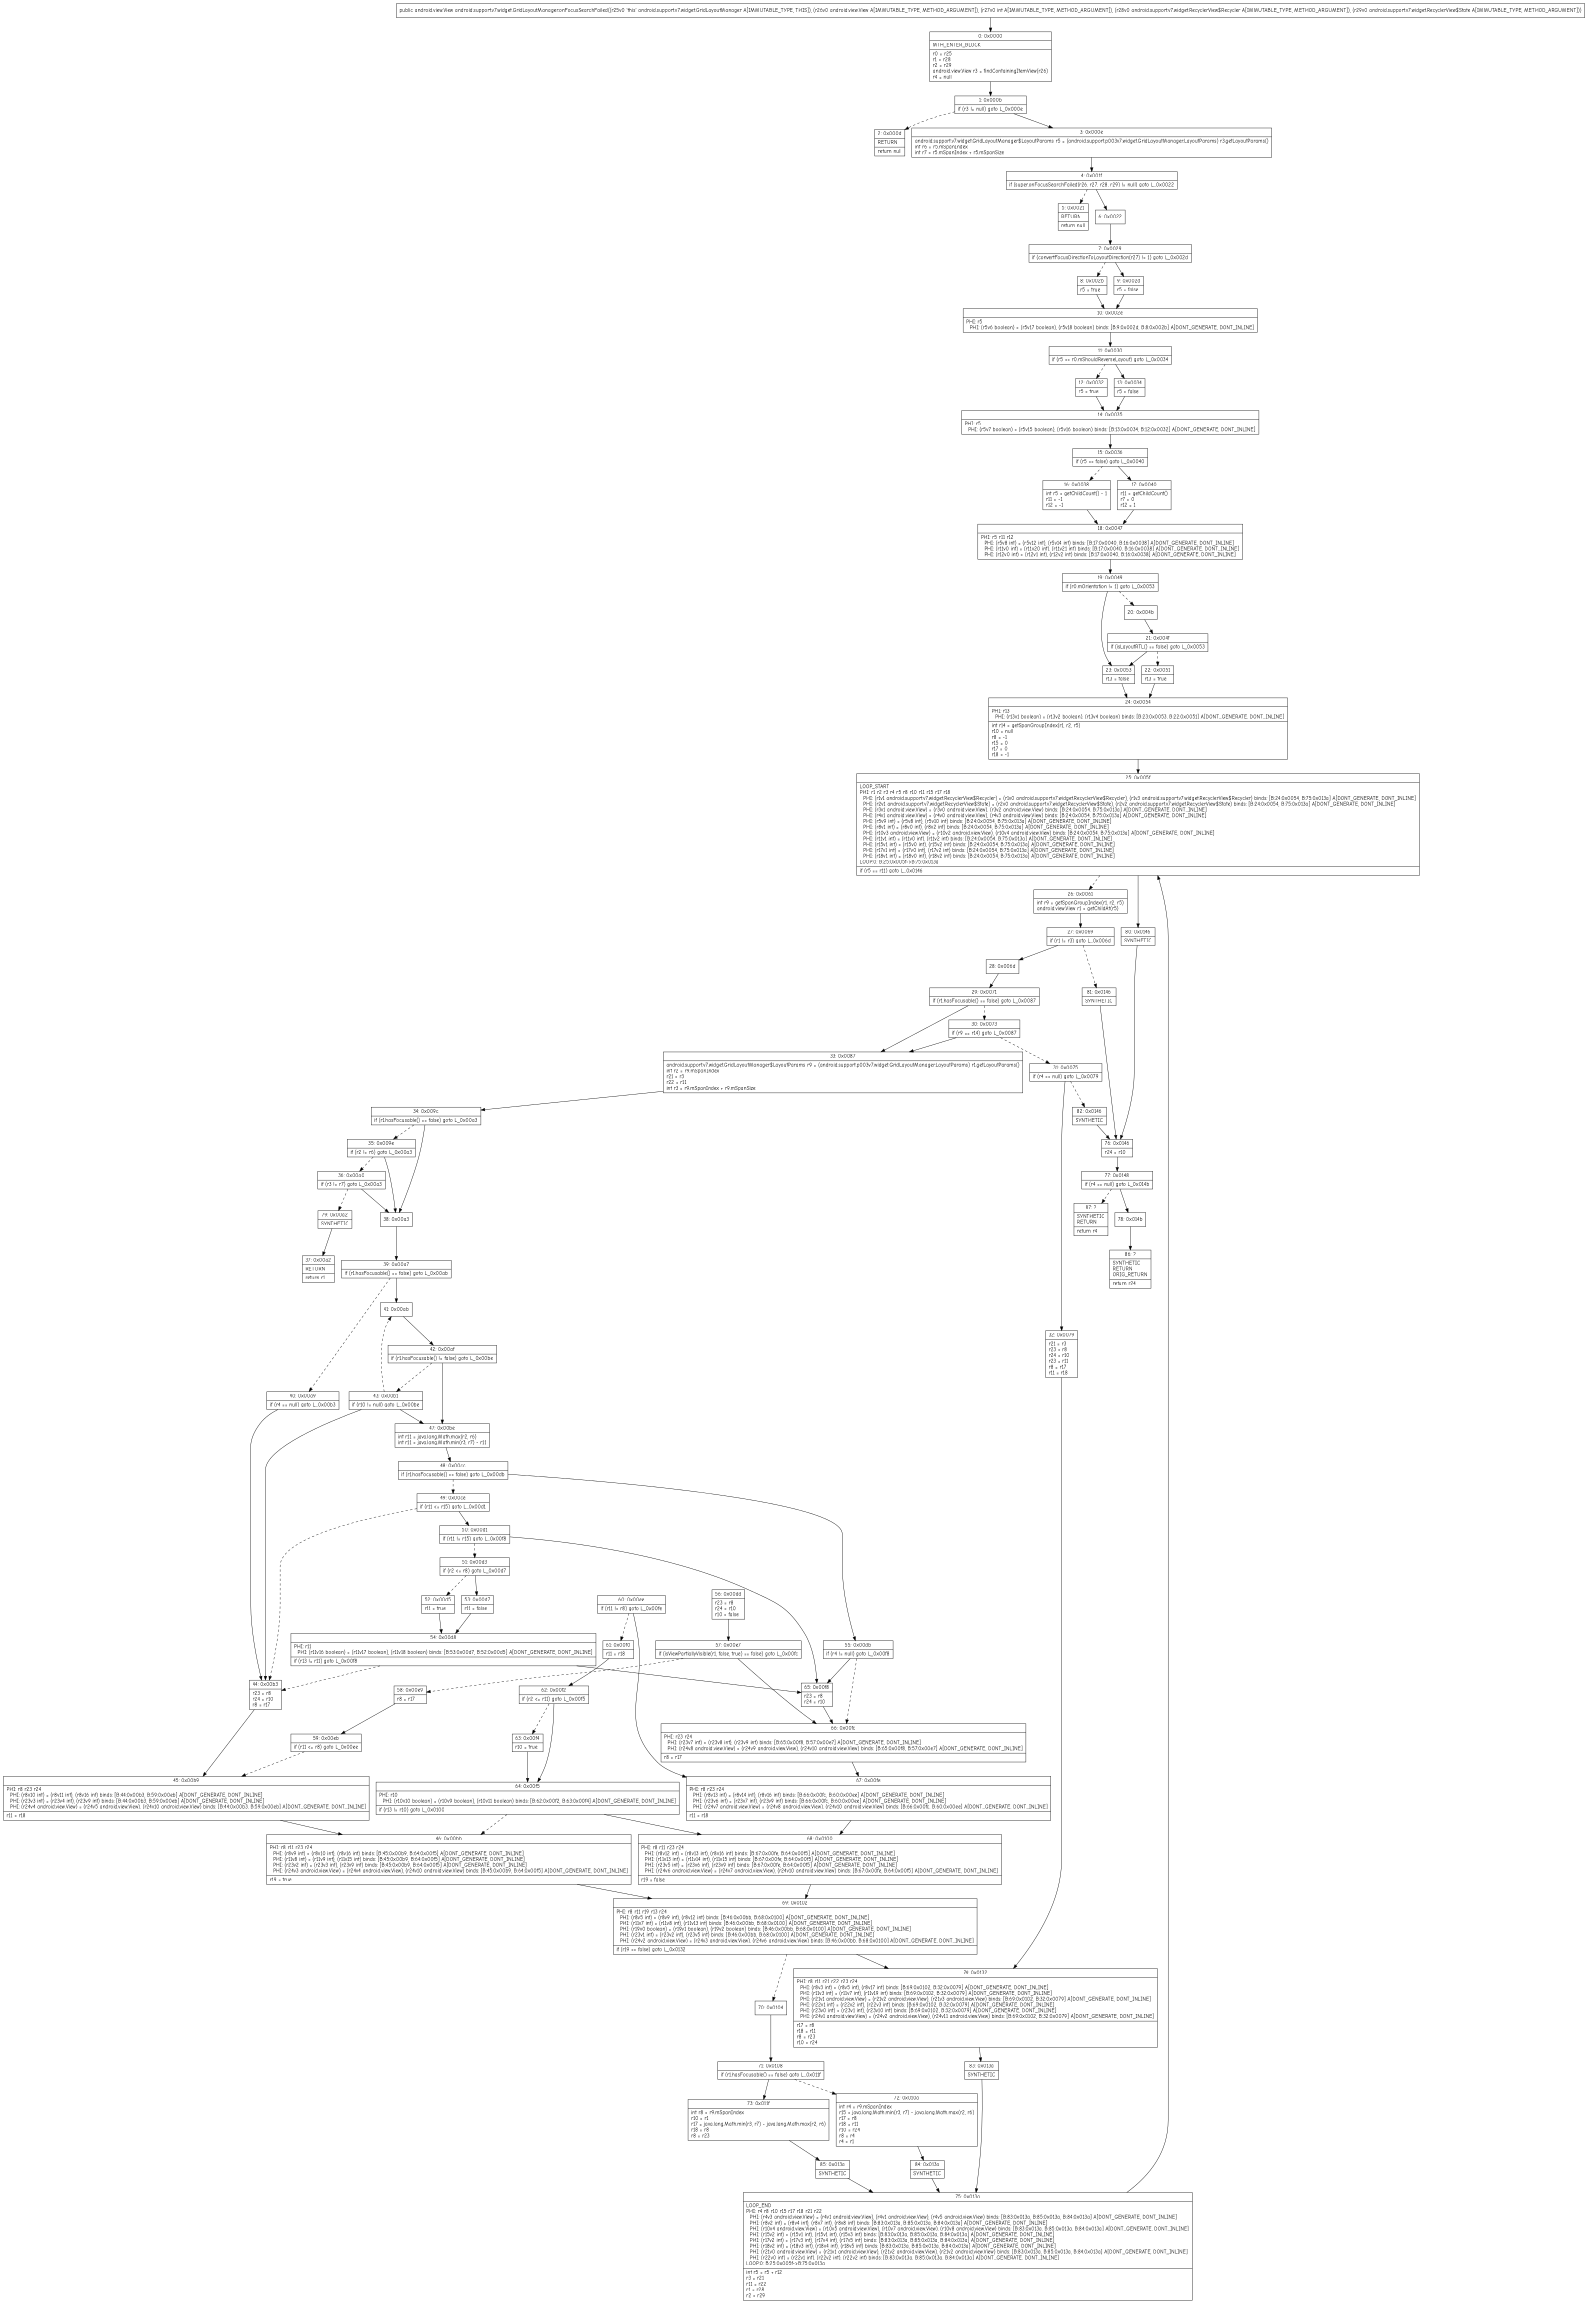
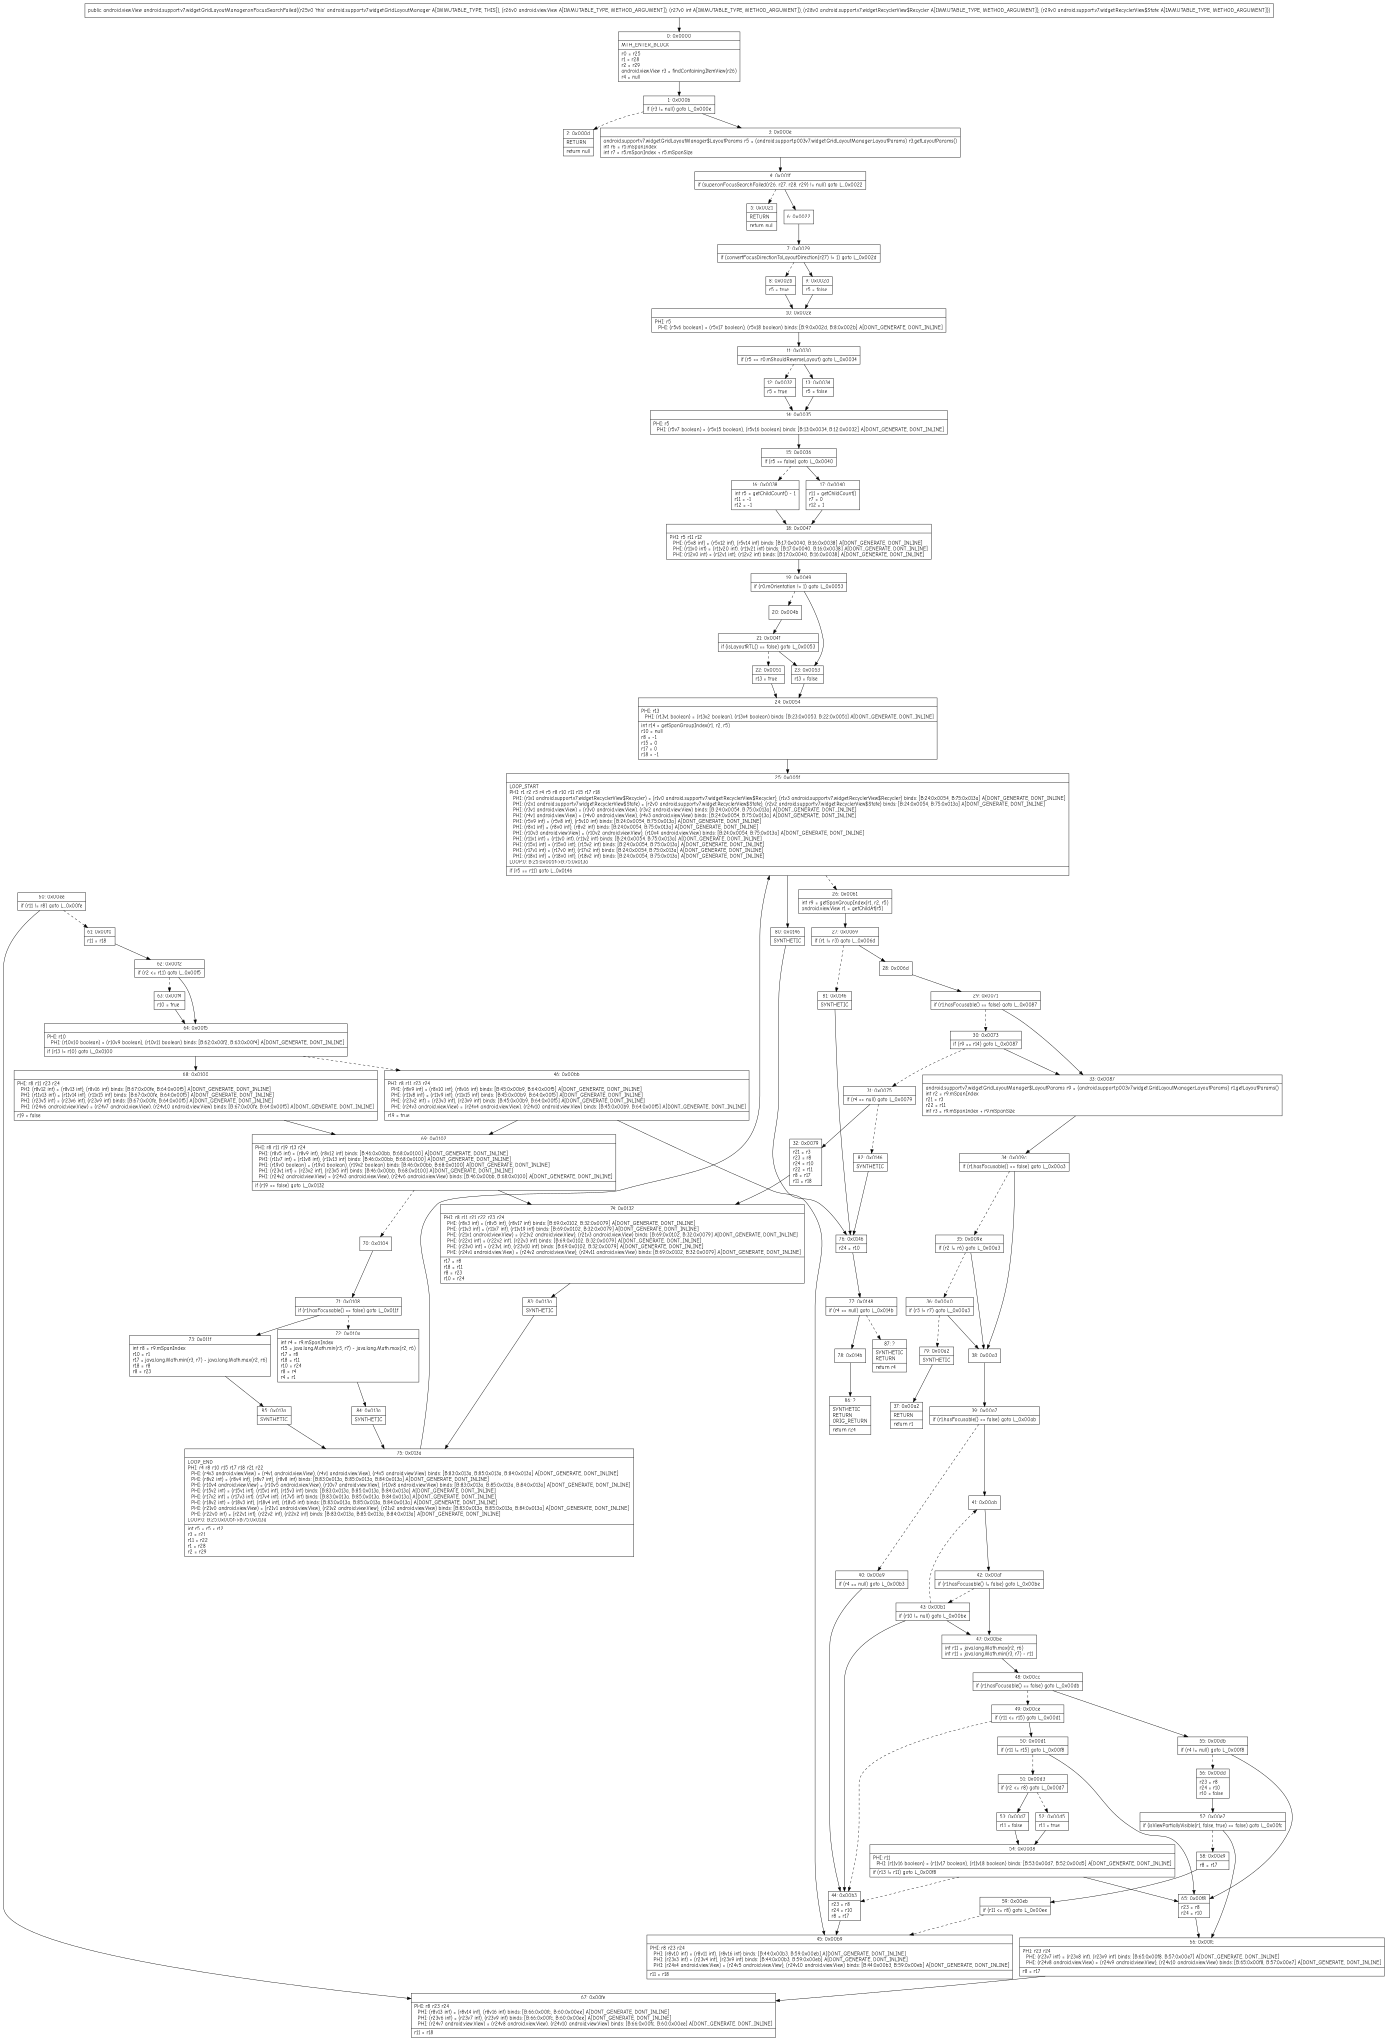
(1059, 1361) -> (803, 1170)
(852, 1689) -> (1213, 1760)
(847, 1826) -> none
(309, 1827) -> (815, 1462)
